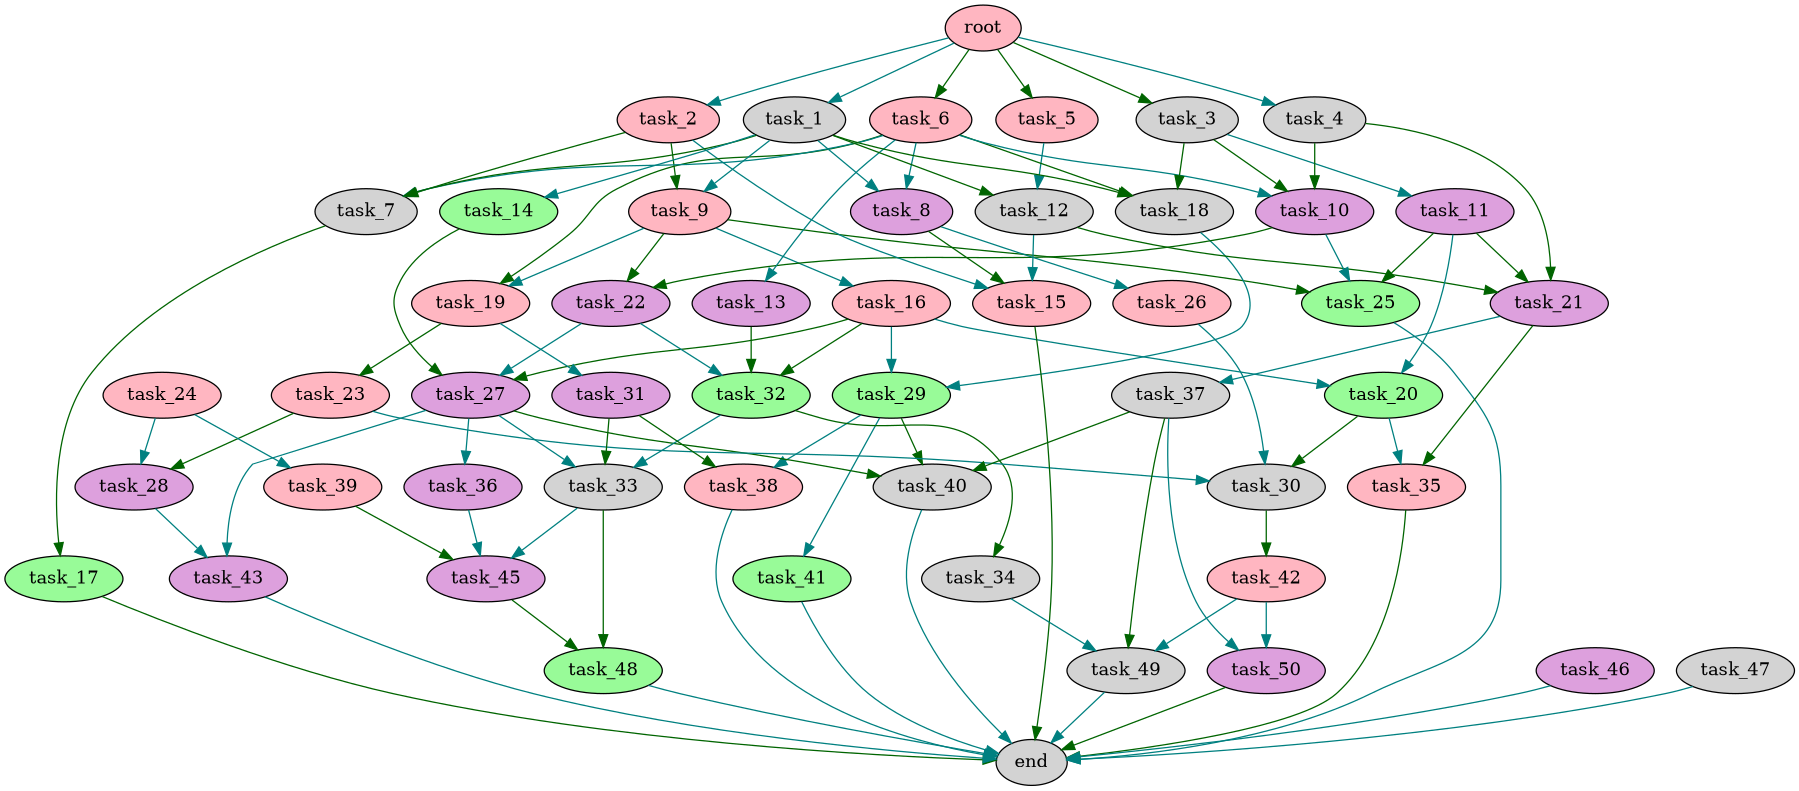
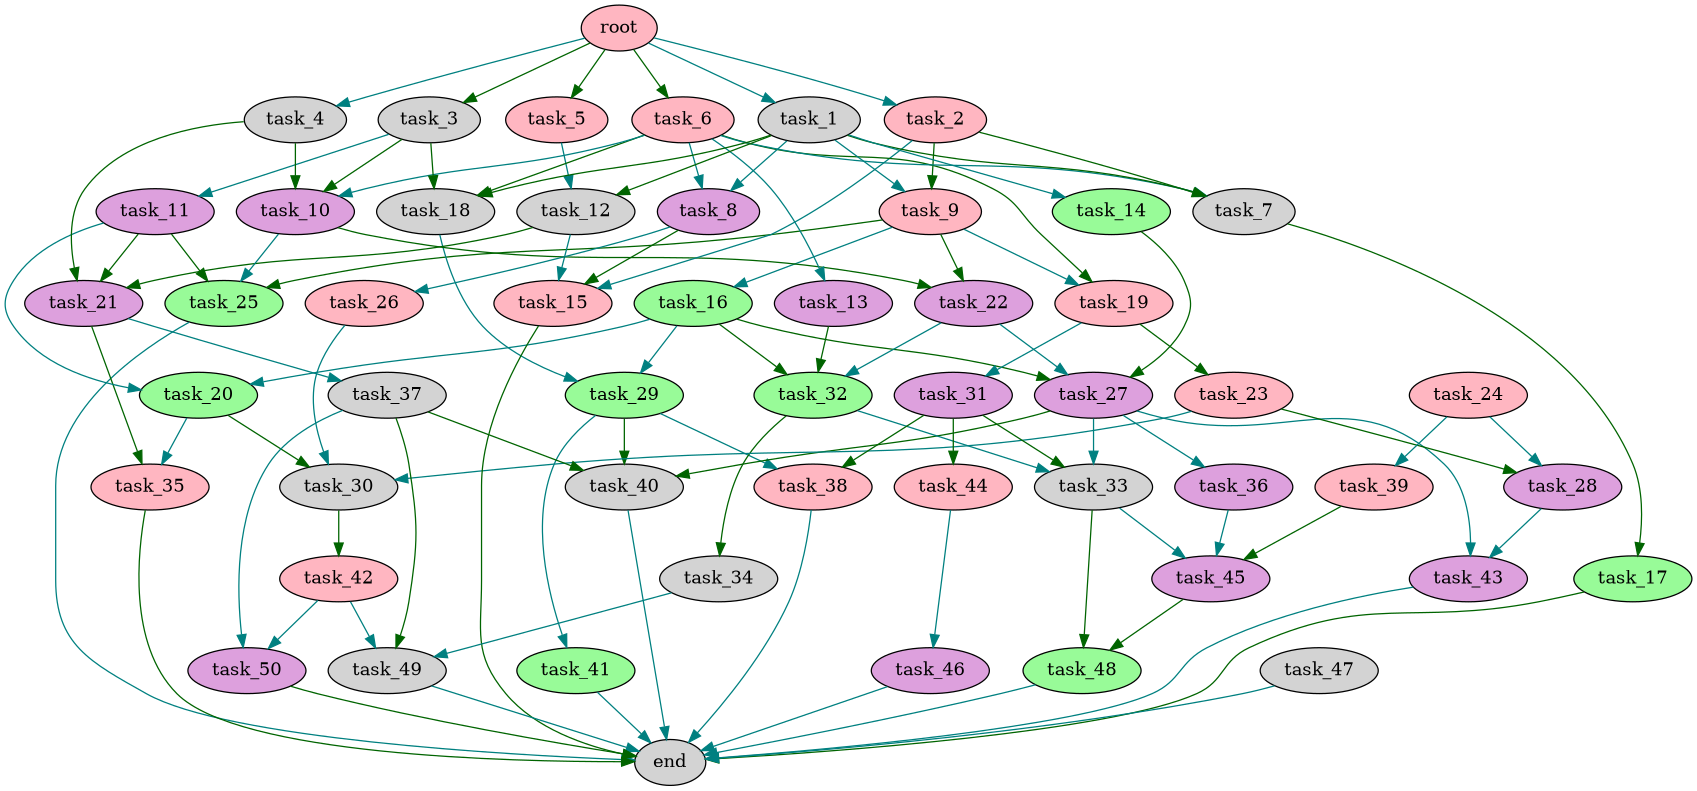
(891, 303) -> (693, 303)
none -> (953, 487)
